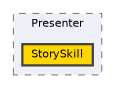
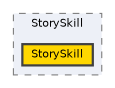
(58, 24) -> (58, 24)
